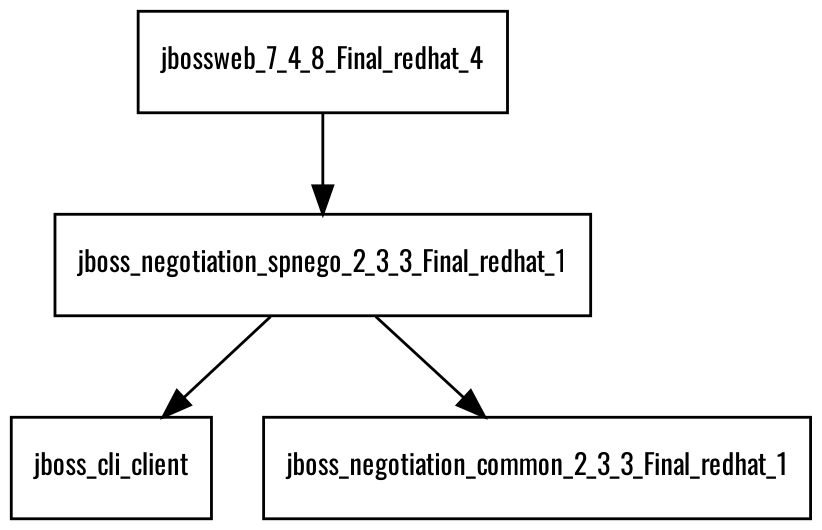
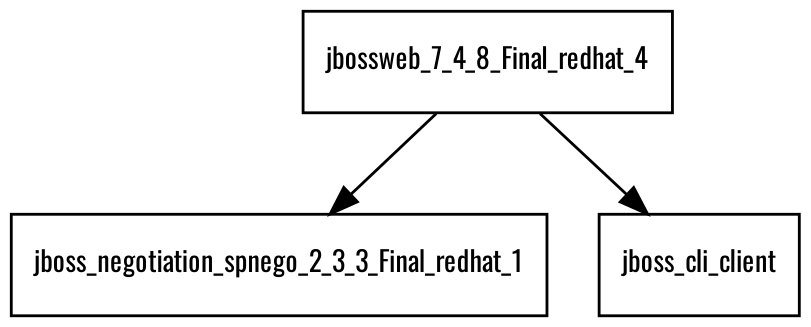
(227, 357) -> (583, 154)
(537, 468) -> none
